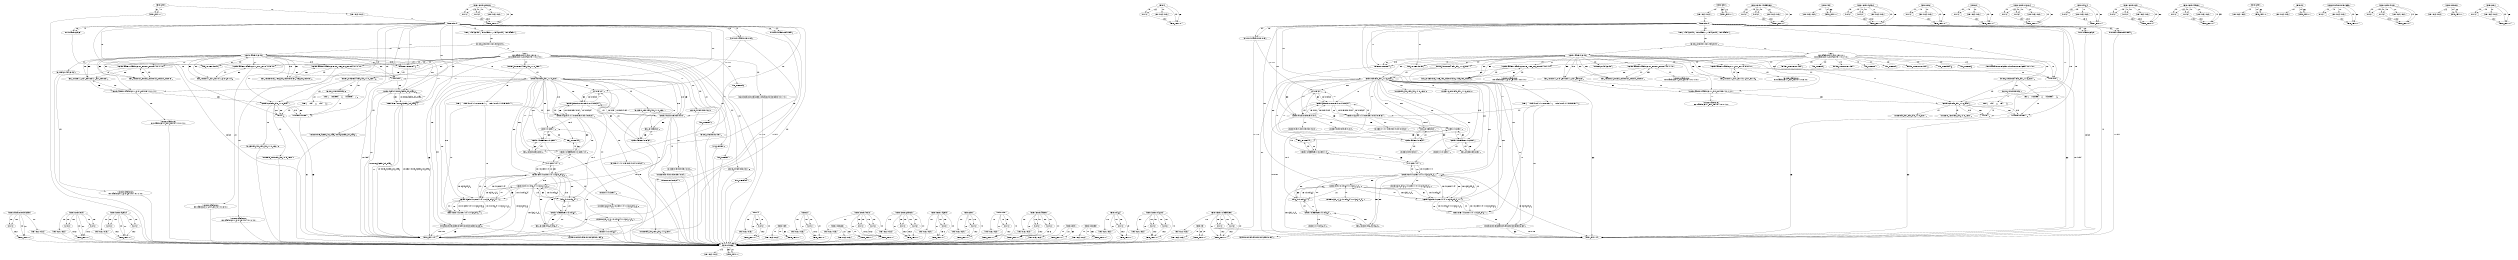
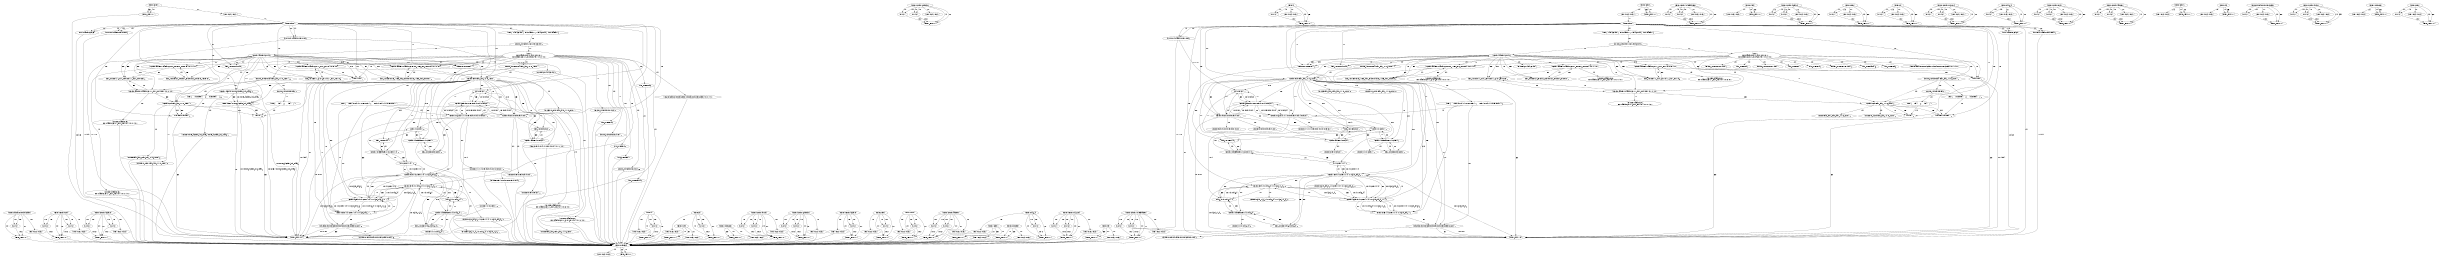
(422, 98) -> none
none -> (547, 146)
